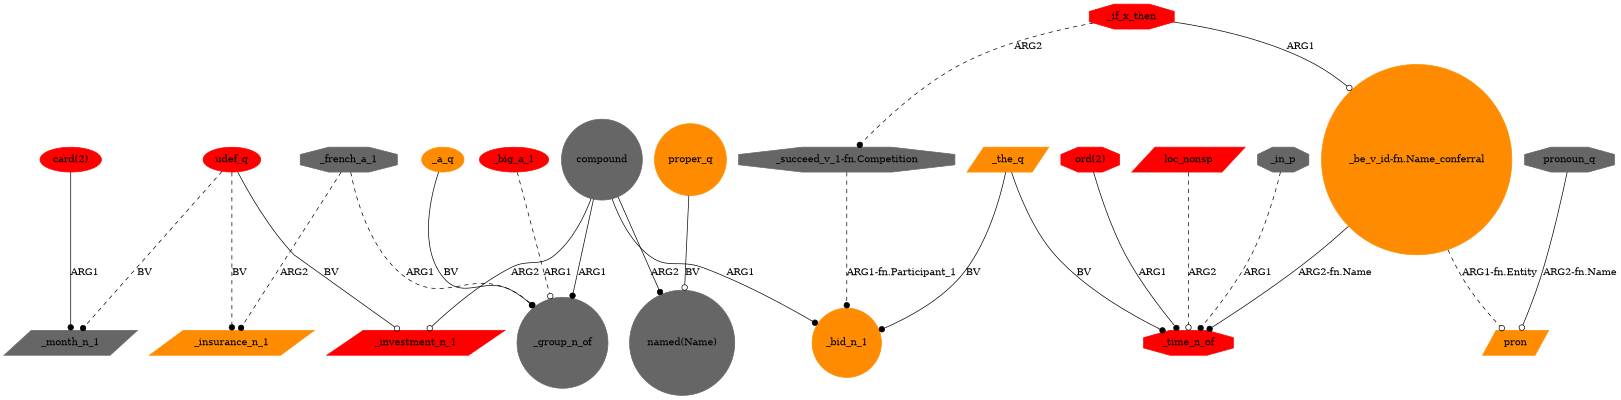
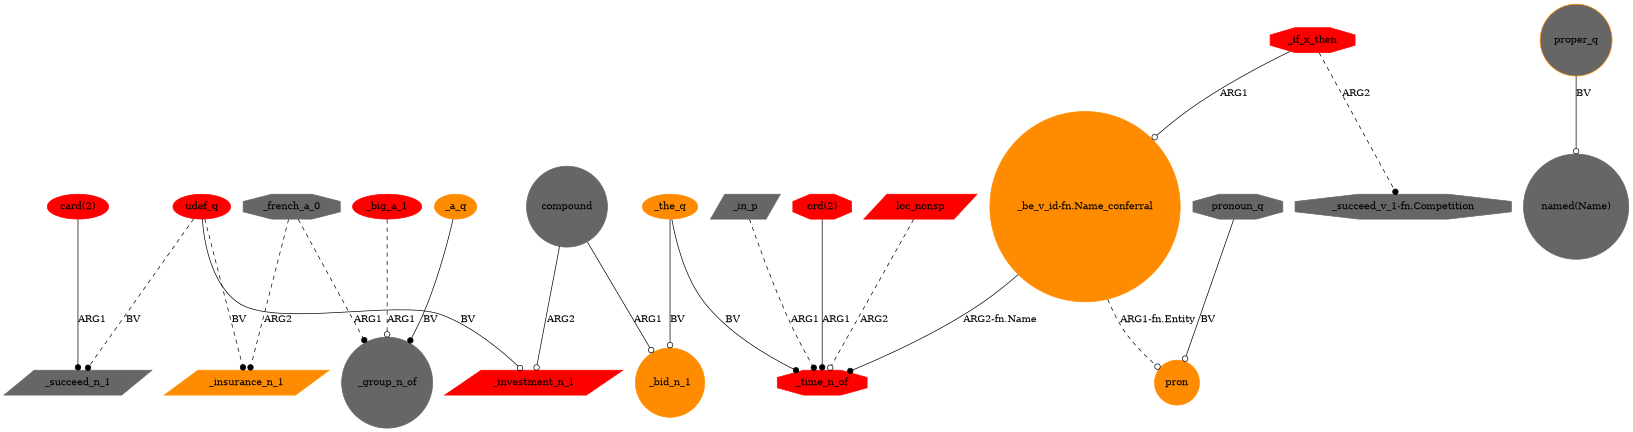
(349, 160) -> (292, 207)
(690, 160) -> (1576, 40)
(1008, 160) -> (670, 207)
(1283, 160) -> (745, 207)
(633, 232) -> none
(847, 237) -> none
(583, 246) -> none
(702, 267) -> (619, 295)
(967, 268) -> (670, 281)
(1580, 273) -> (1208, 320)
(71, 343) -> (78, 383)
(1516, 343) -> (1177, 383)
